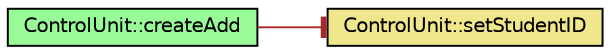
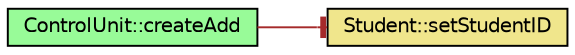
(465, 27) -> (448, 27)
